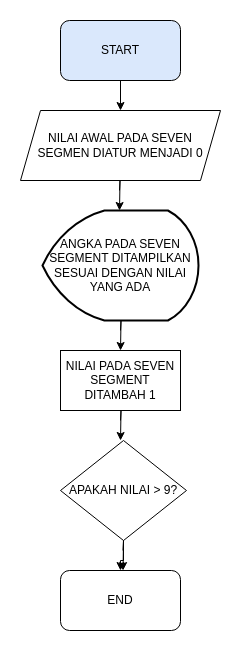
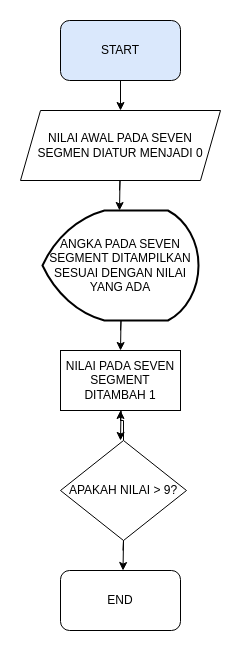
(121, 562) -> (124, 431)
